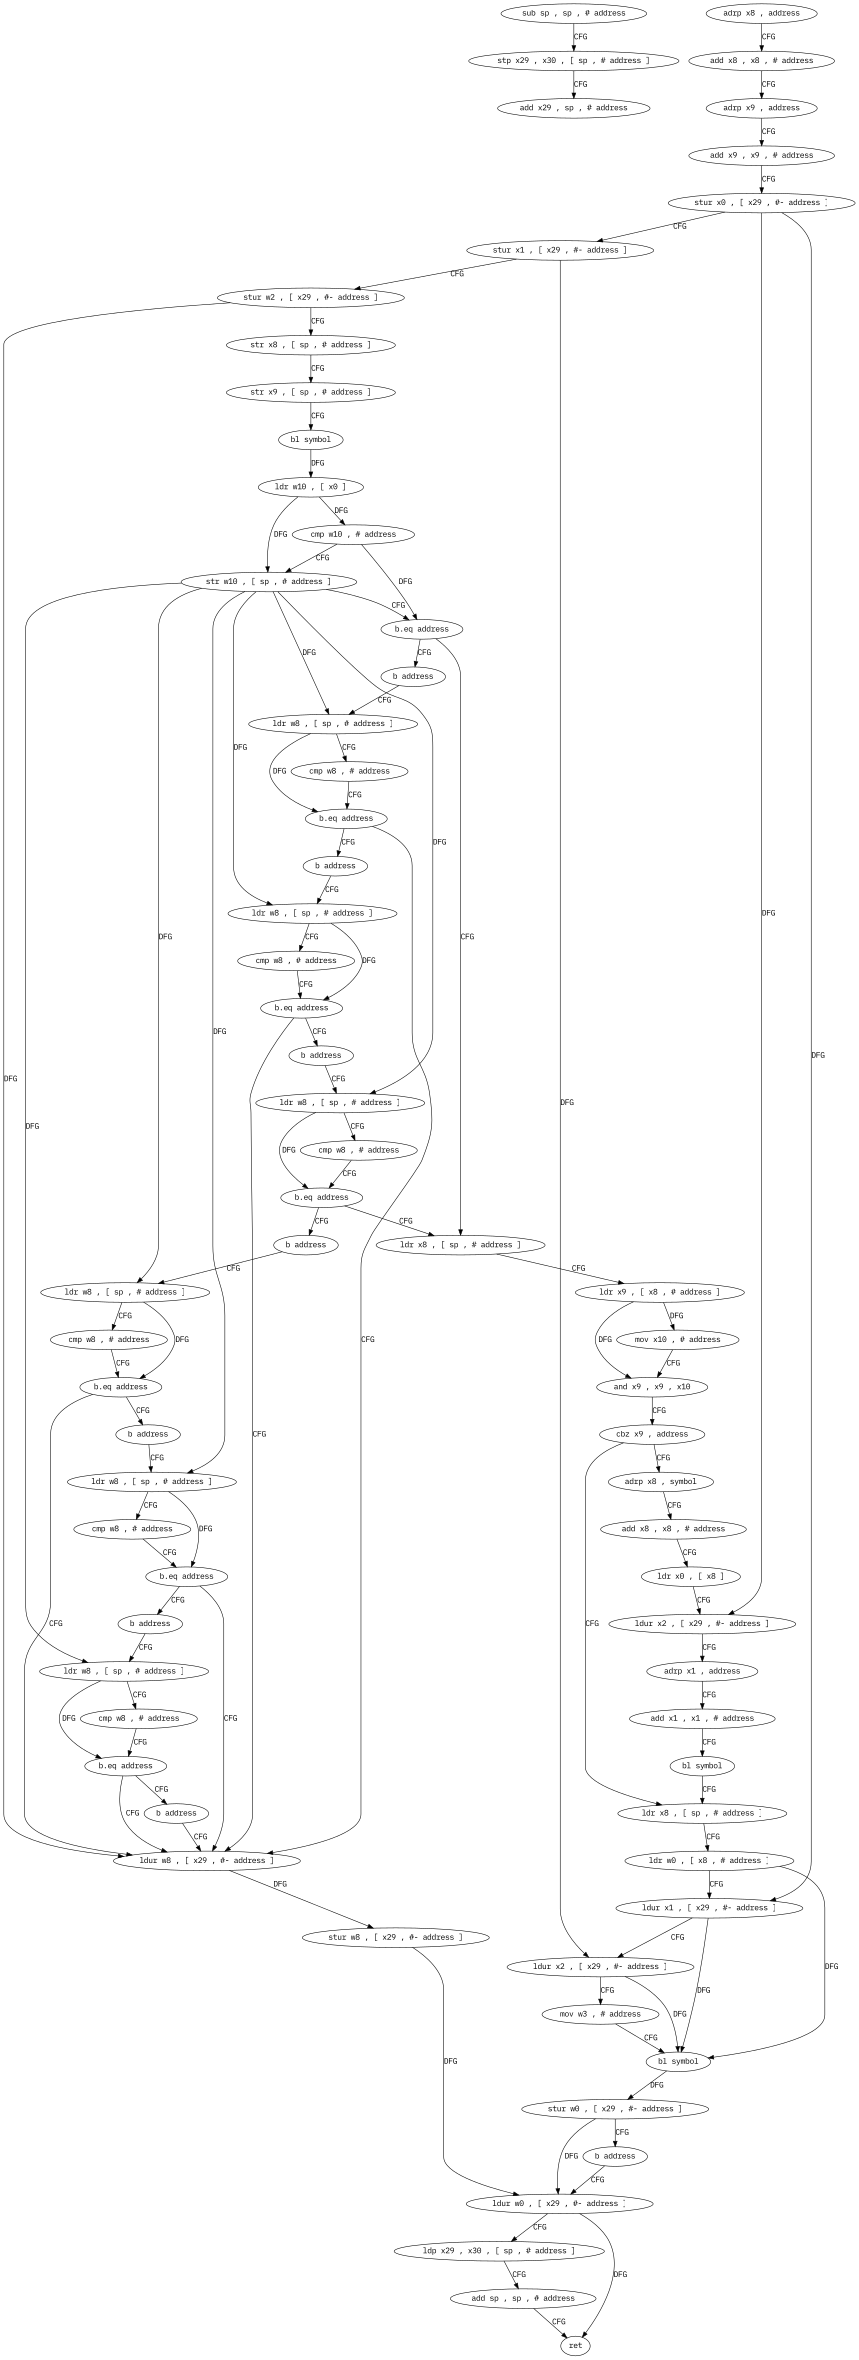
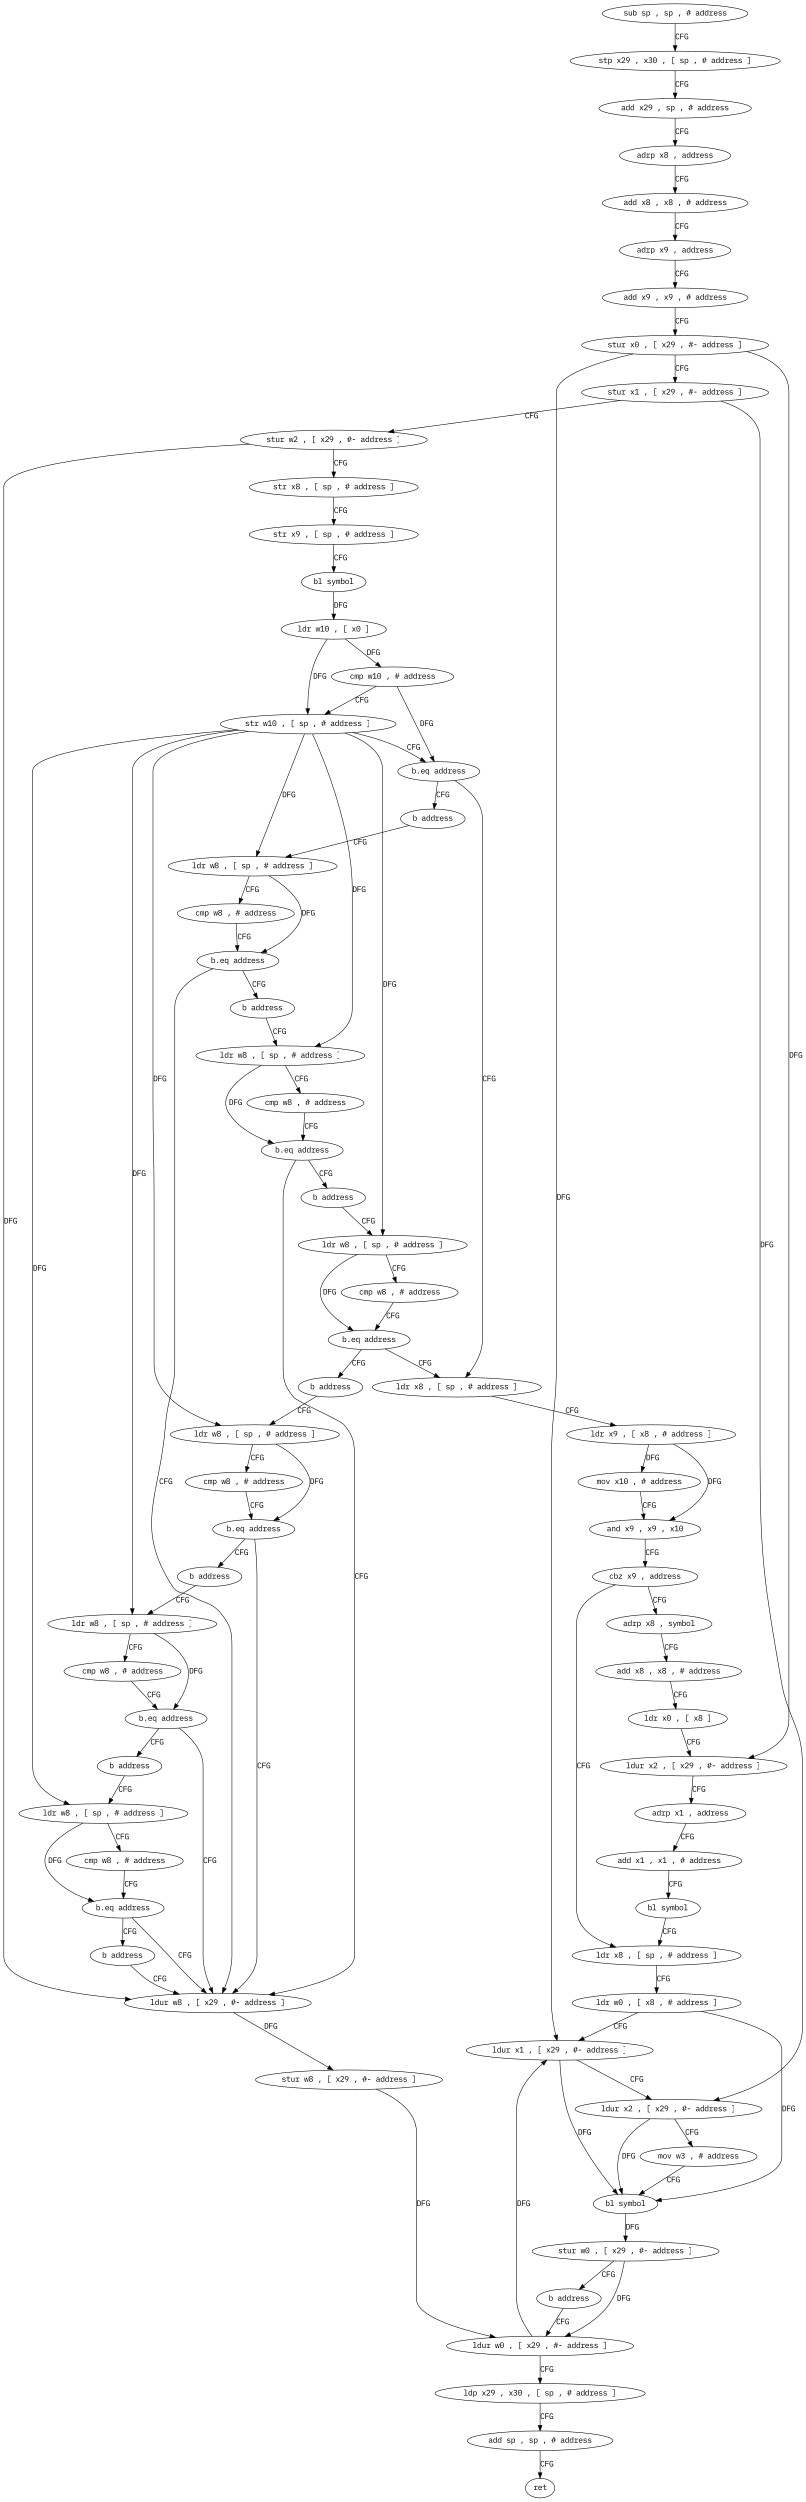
none -> (675, 129)
(614, 2270) -> (517, 2198)
